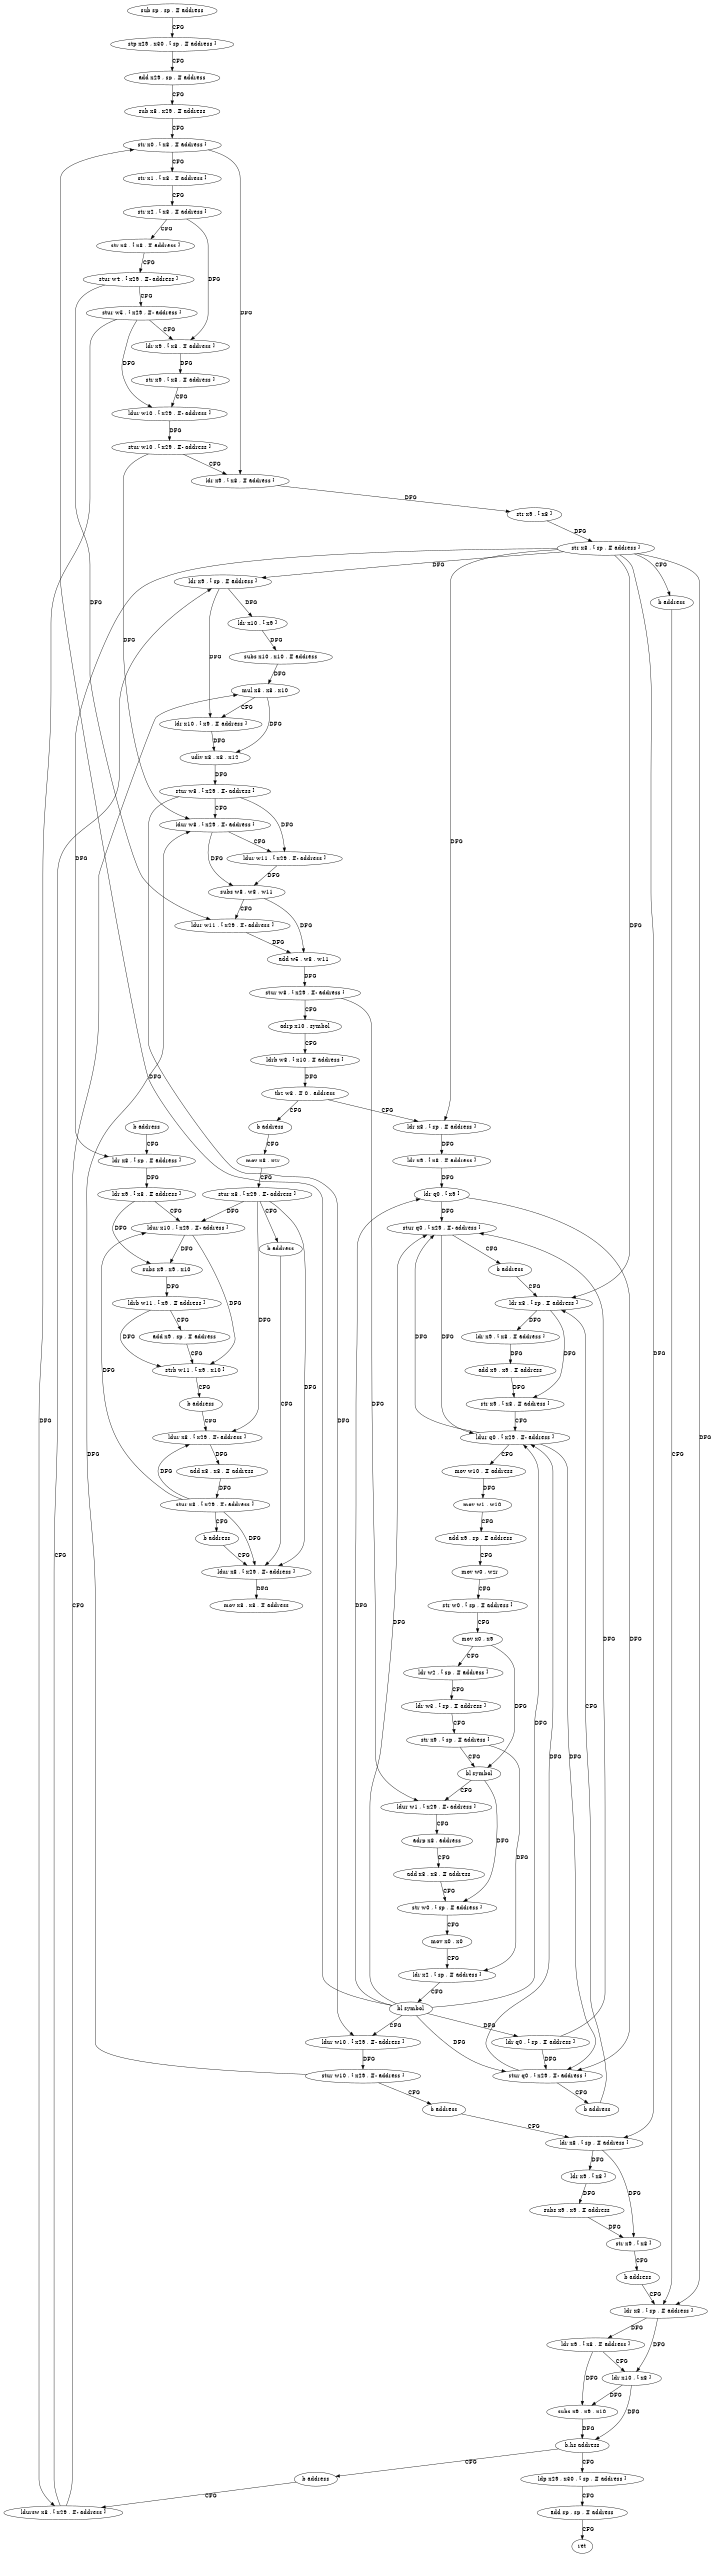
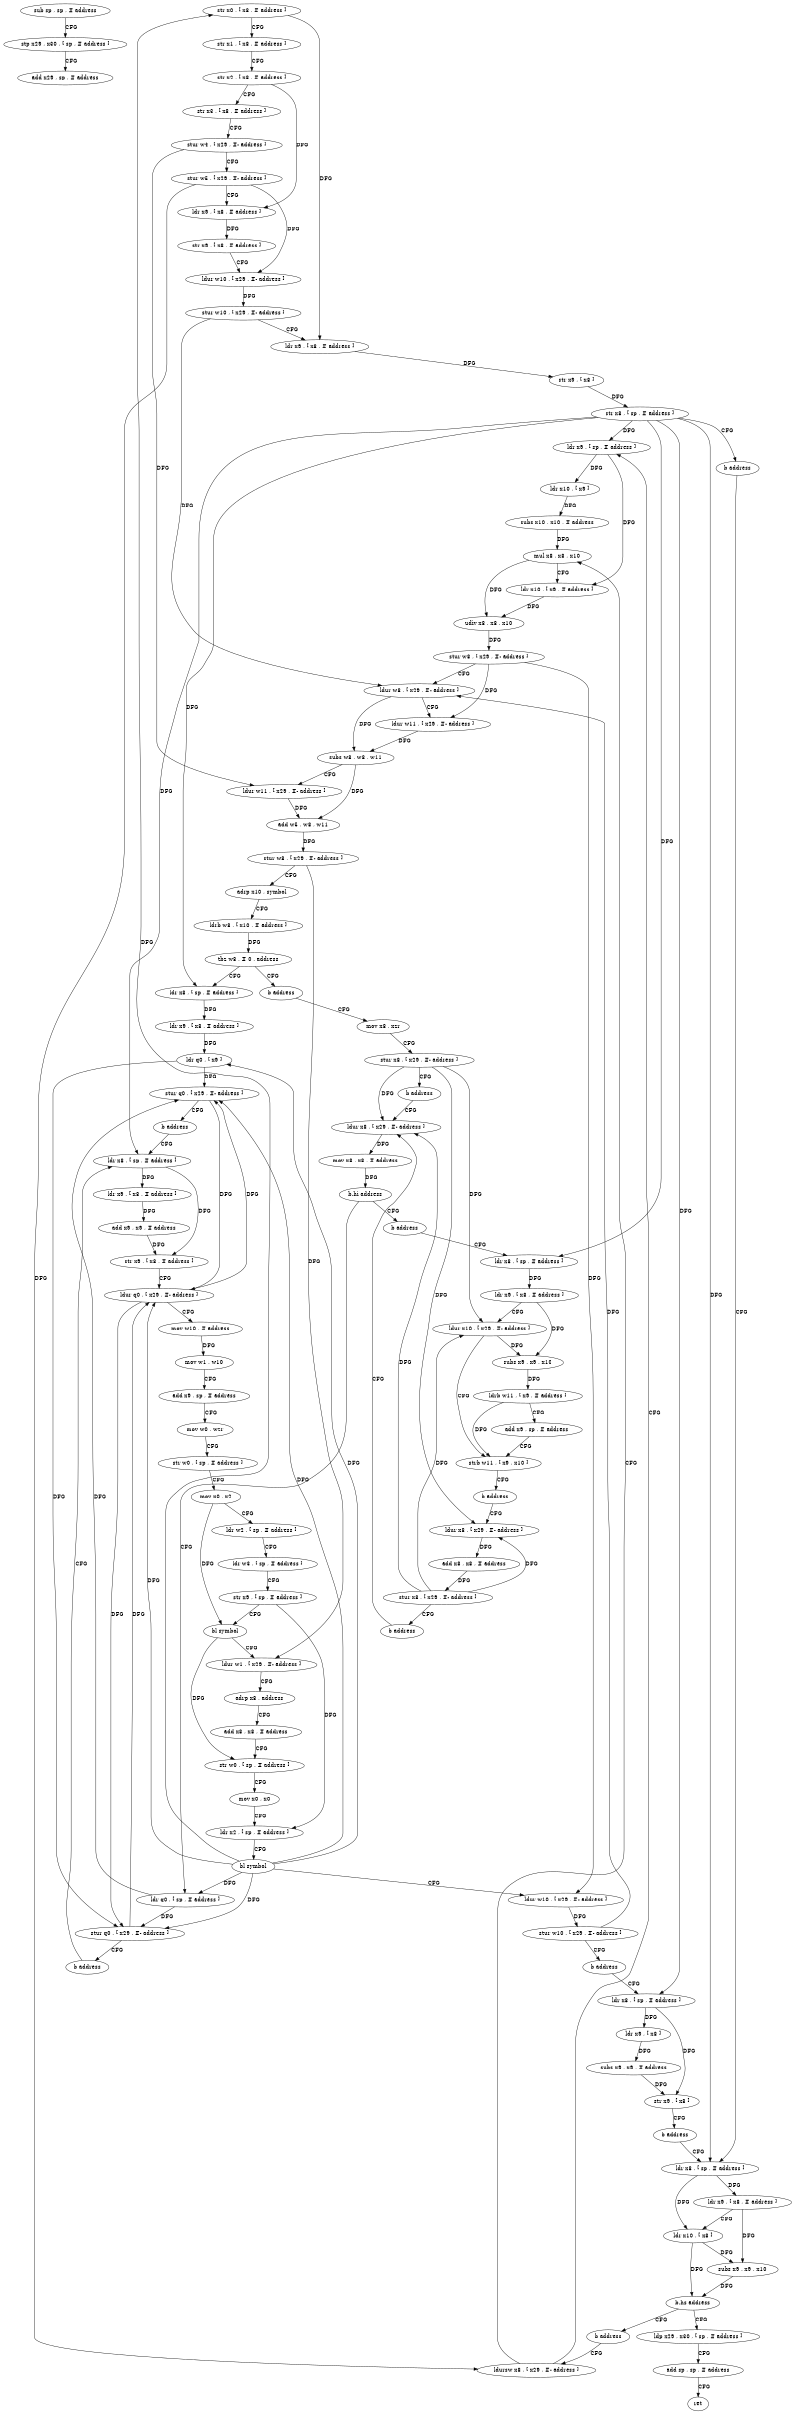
(172, 112) -> none
(215, 758) -> (489, 624)
none -> (365, 1195)
(236, 1304) -> (464, 1396)
(478, 1639) -> (216, 1497)
